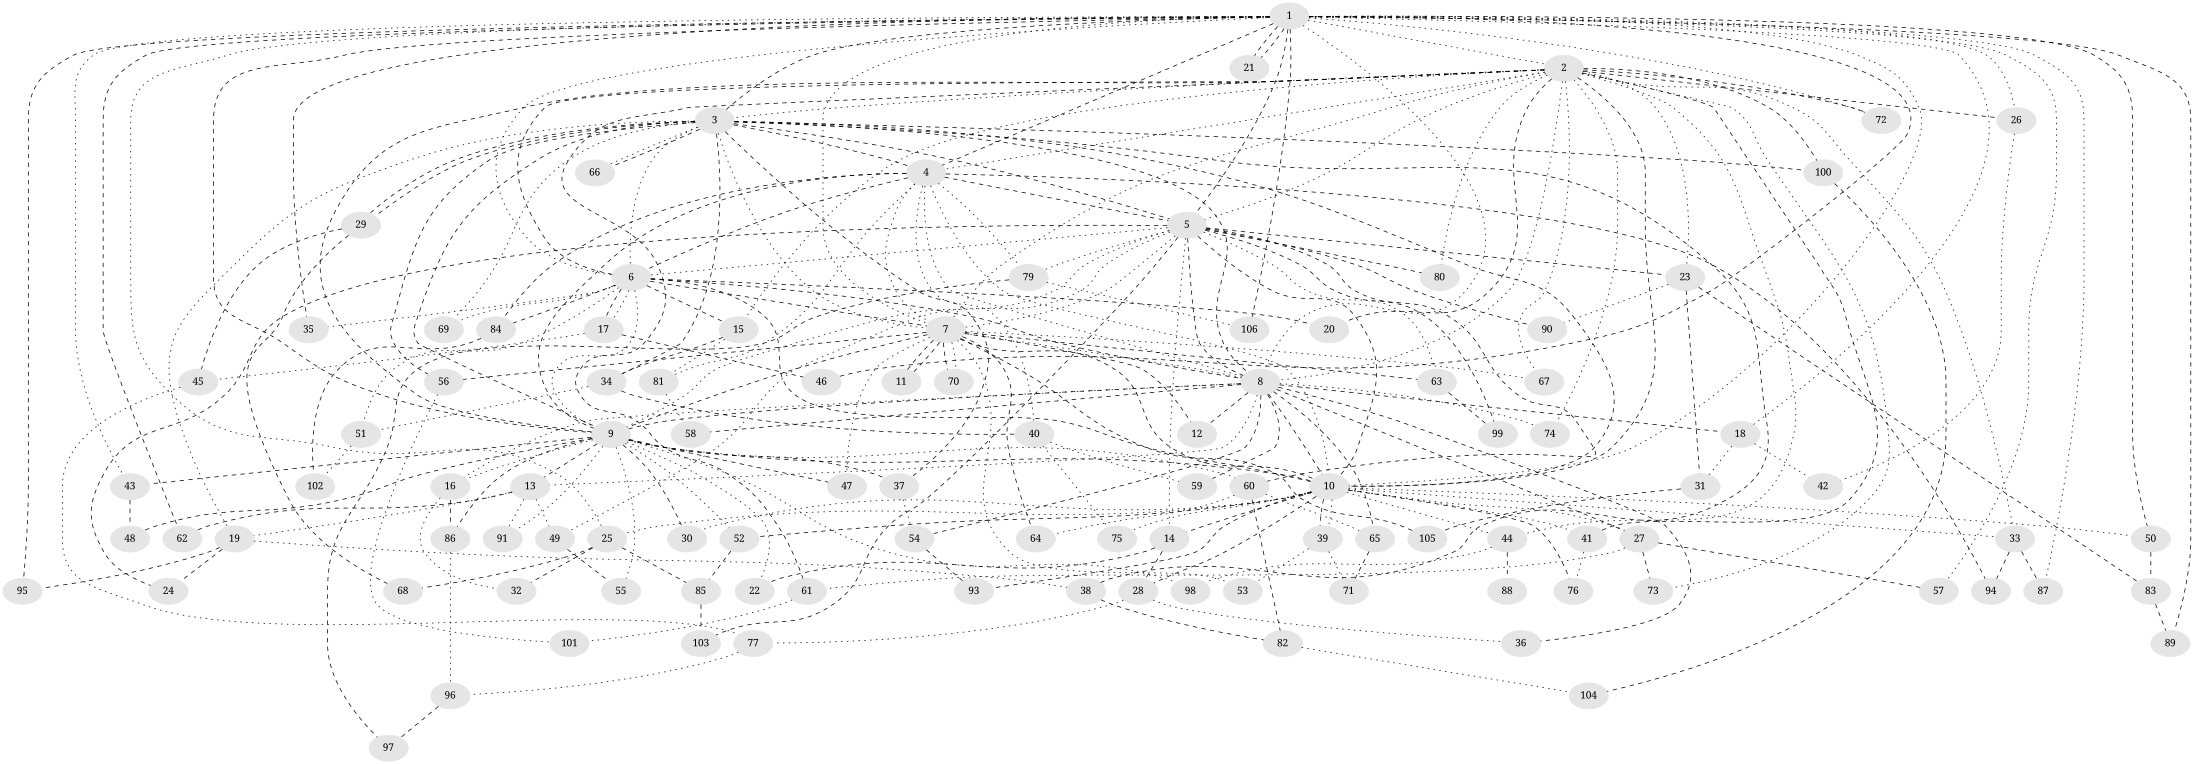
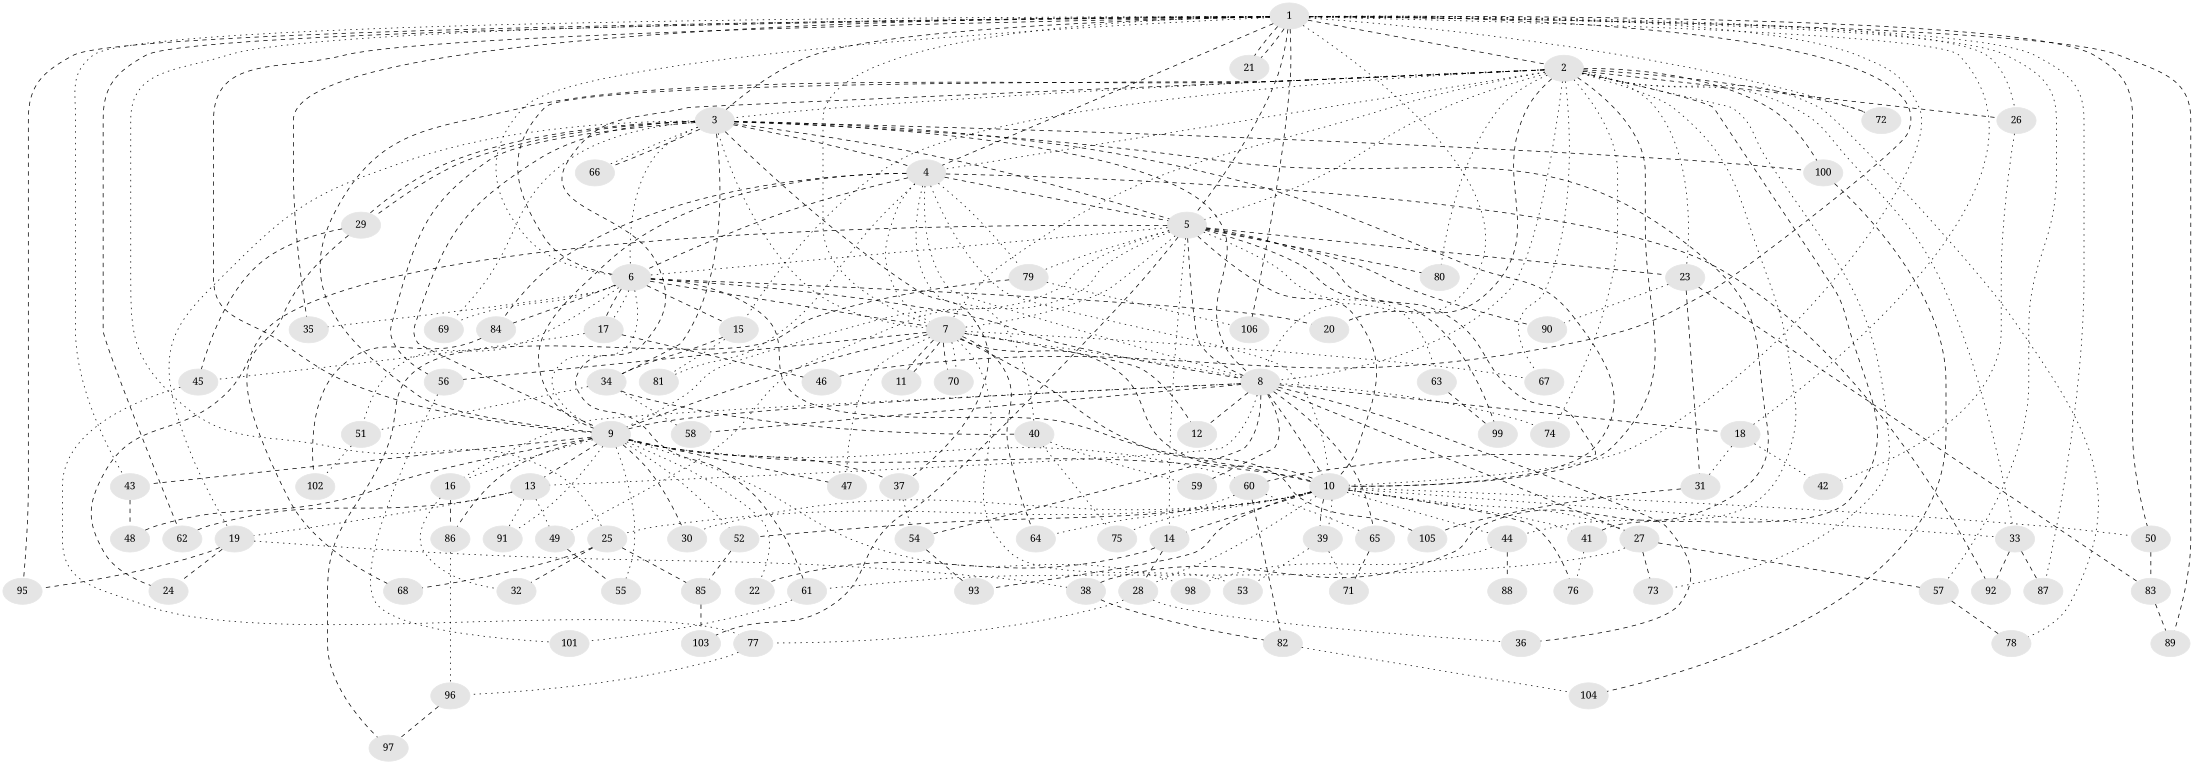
(1427, 42) -> (1427, 42)
(1191, 356) -> none
(675, 408) -> (649, 408)
(1238, 545) -> (1238, 545)
(1991, 591) -> (1991, 591)
none -> (2011, 644)
